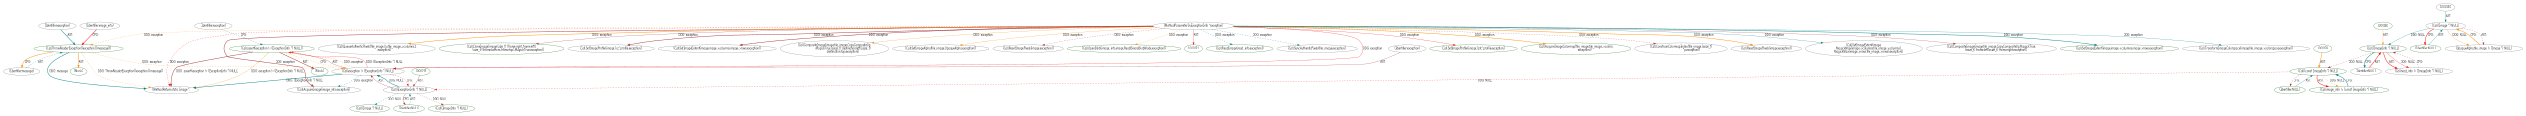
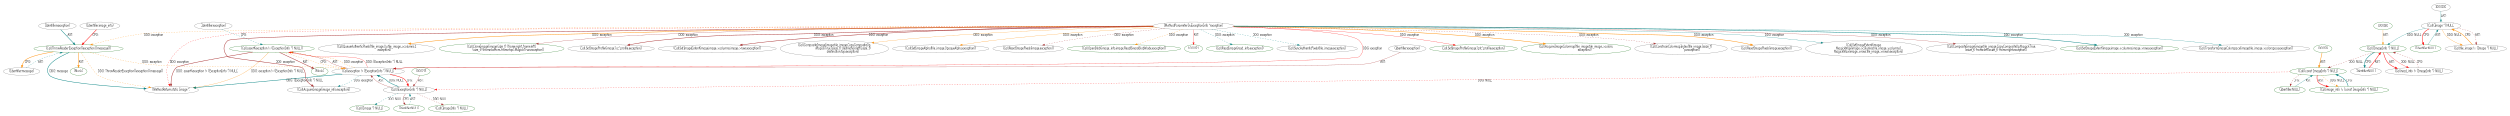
(2484, 49) -> (2476, 49)
(400, 77) -> (400, 77)
